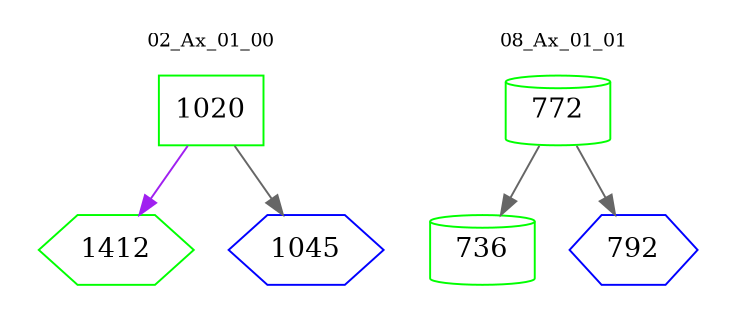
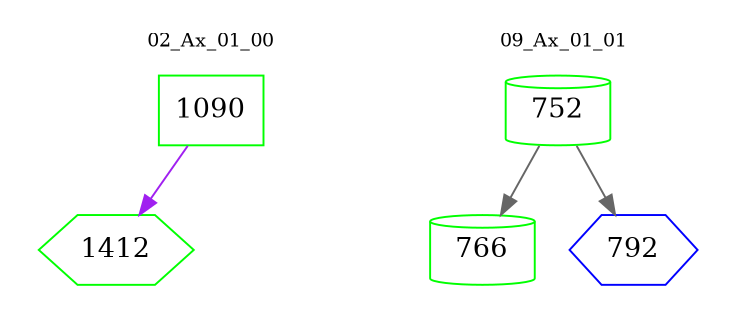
(564, 42) -> (564, 42)
(211, 110) -> (211, 110)
(558, 110) -> (558, 110)
(306, 250) -> none
(482, 250) -> (482, 250)
